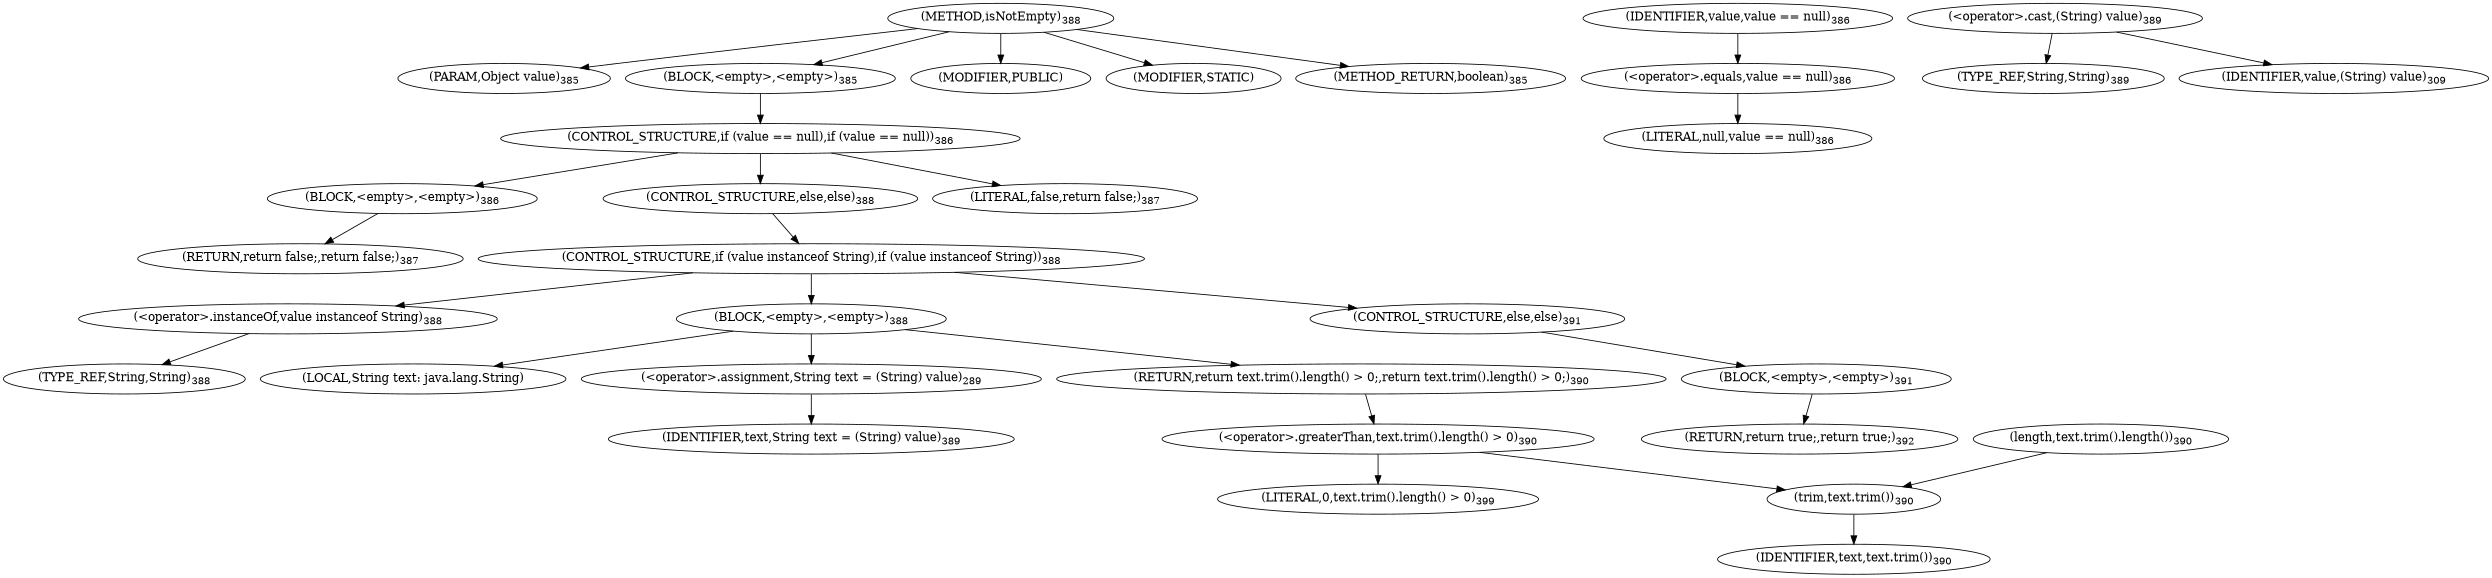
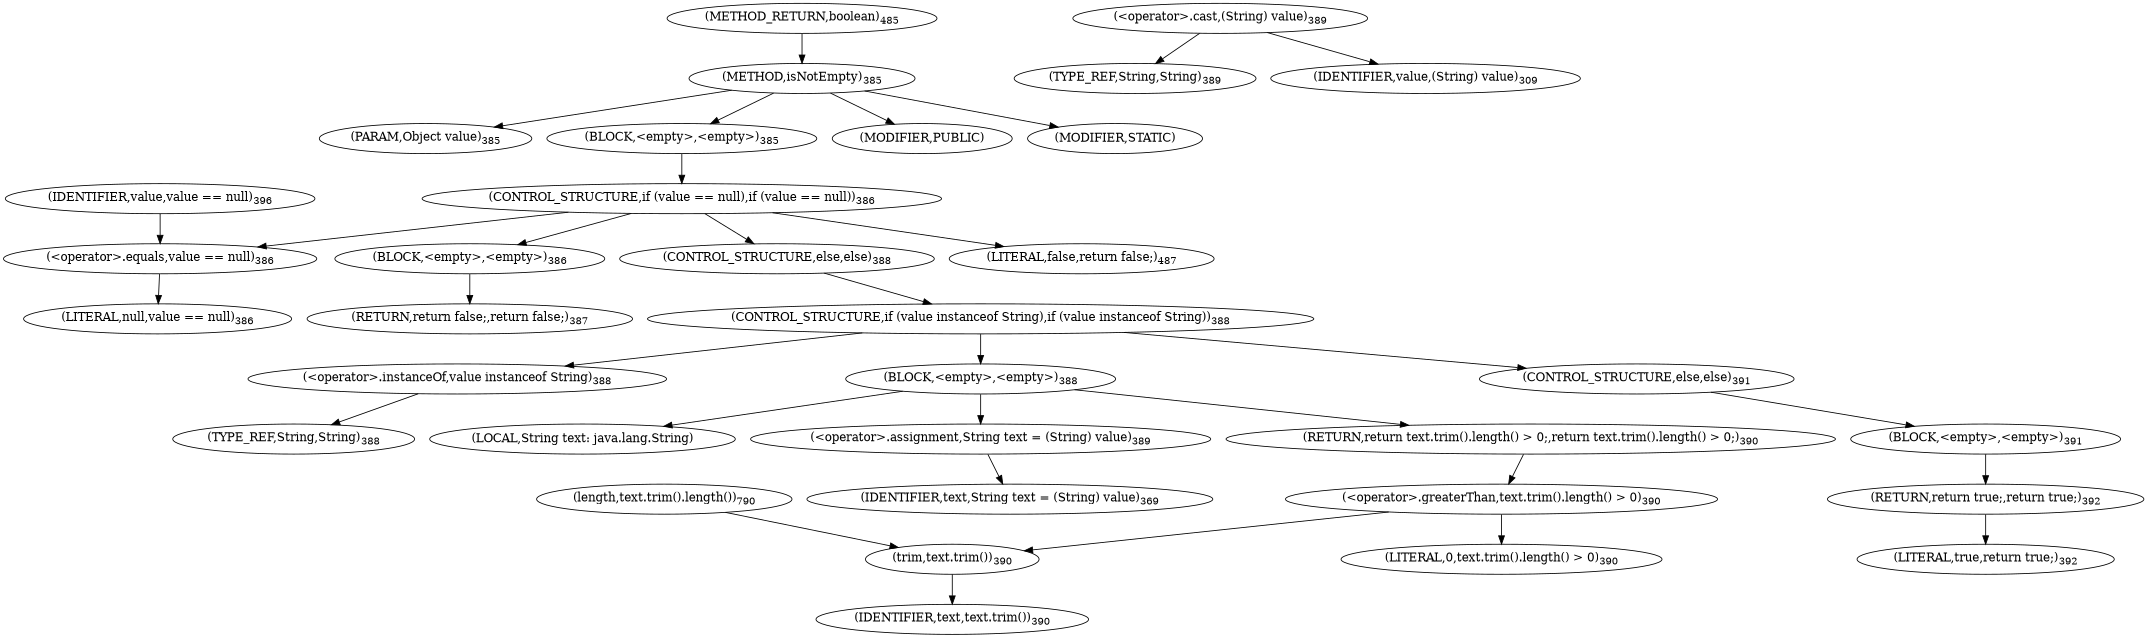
(1071, 17) -> (873, 77)
(1841, 17) -> (263, 197)
(1208, 47) -> (802, 44)
(1518, 77) -> (890, 17)
(1151, 197) -> (1167, 258)
none -> (417, 229)
(972, 378) -> (1141, 438)
(951, 438) -> (1150, 498)
(2183, 438) -> (746, 498)
(1485, 498) -> (1609, 558)
none -> (1986, 559)
